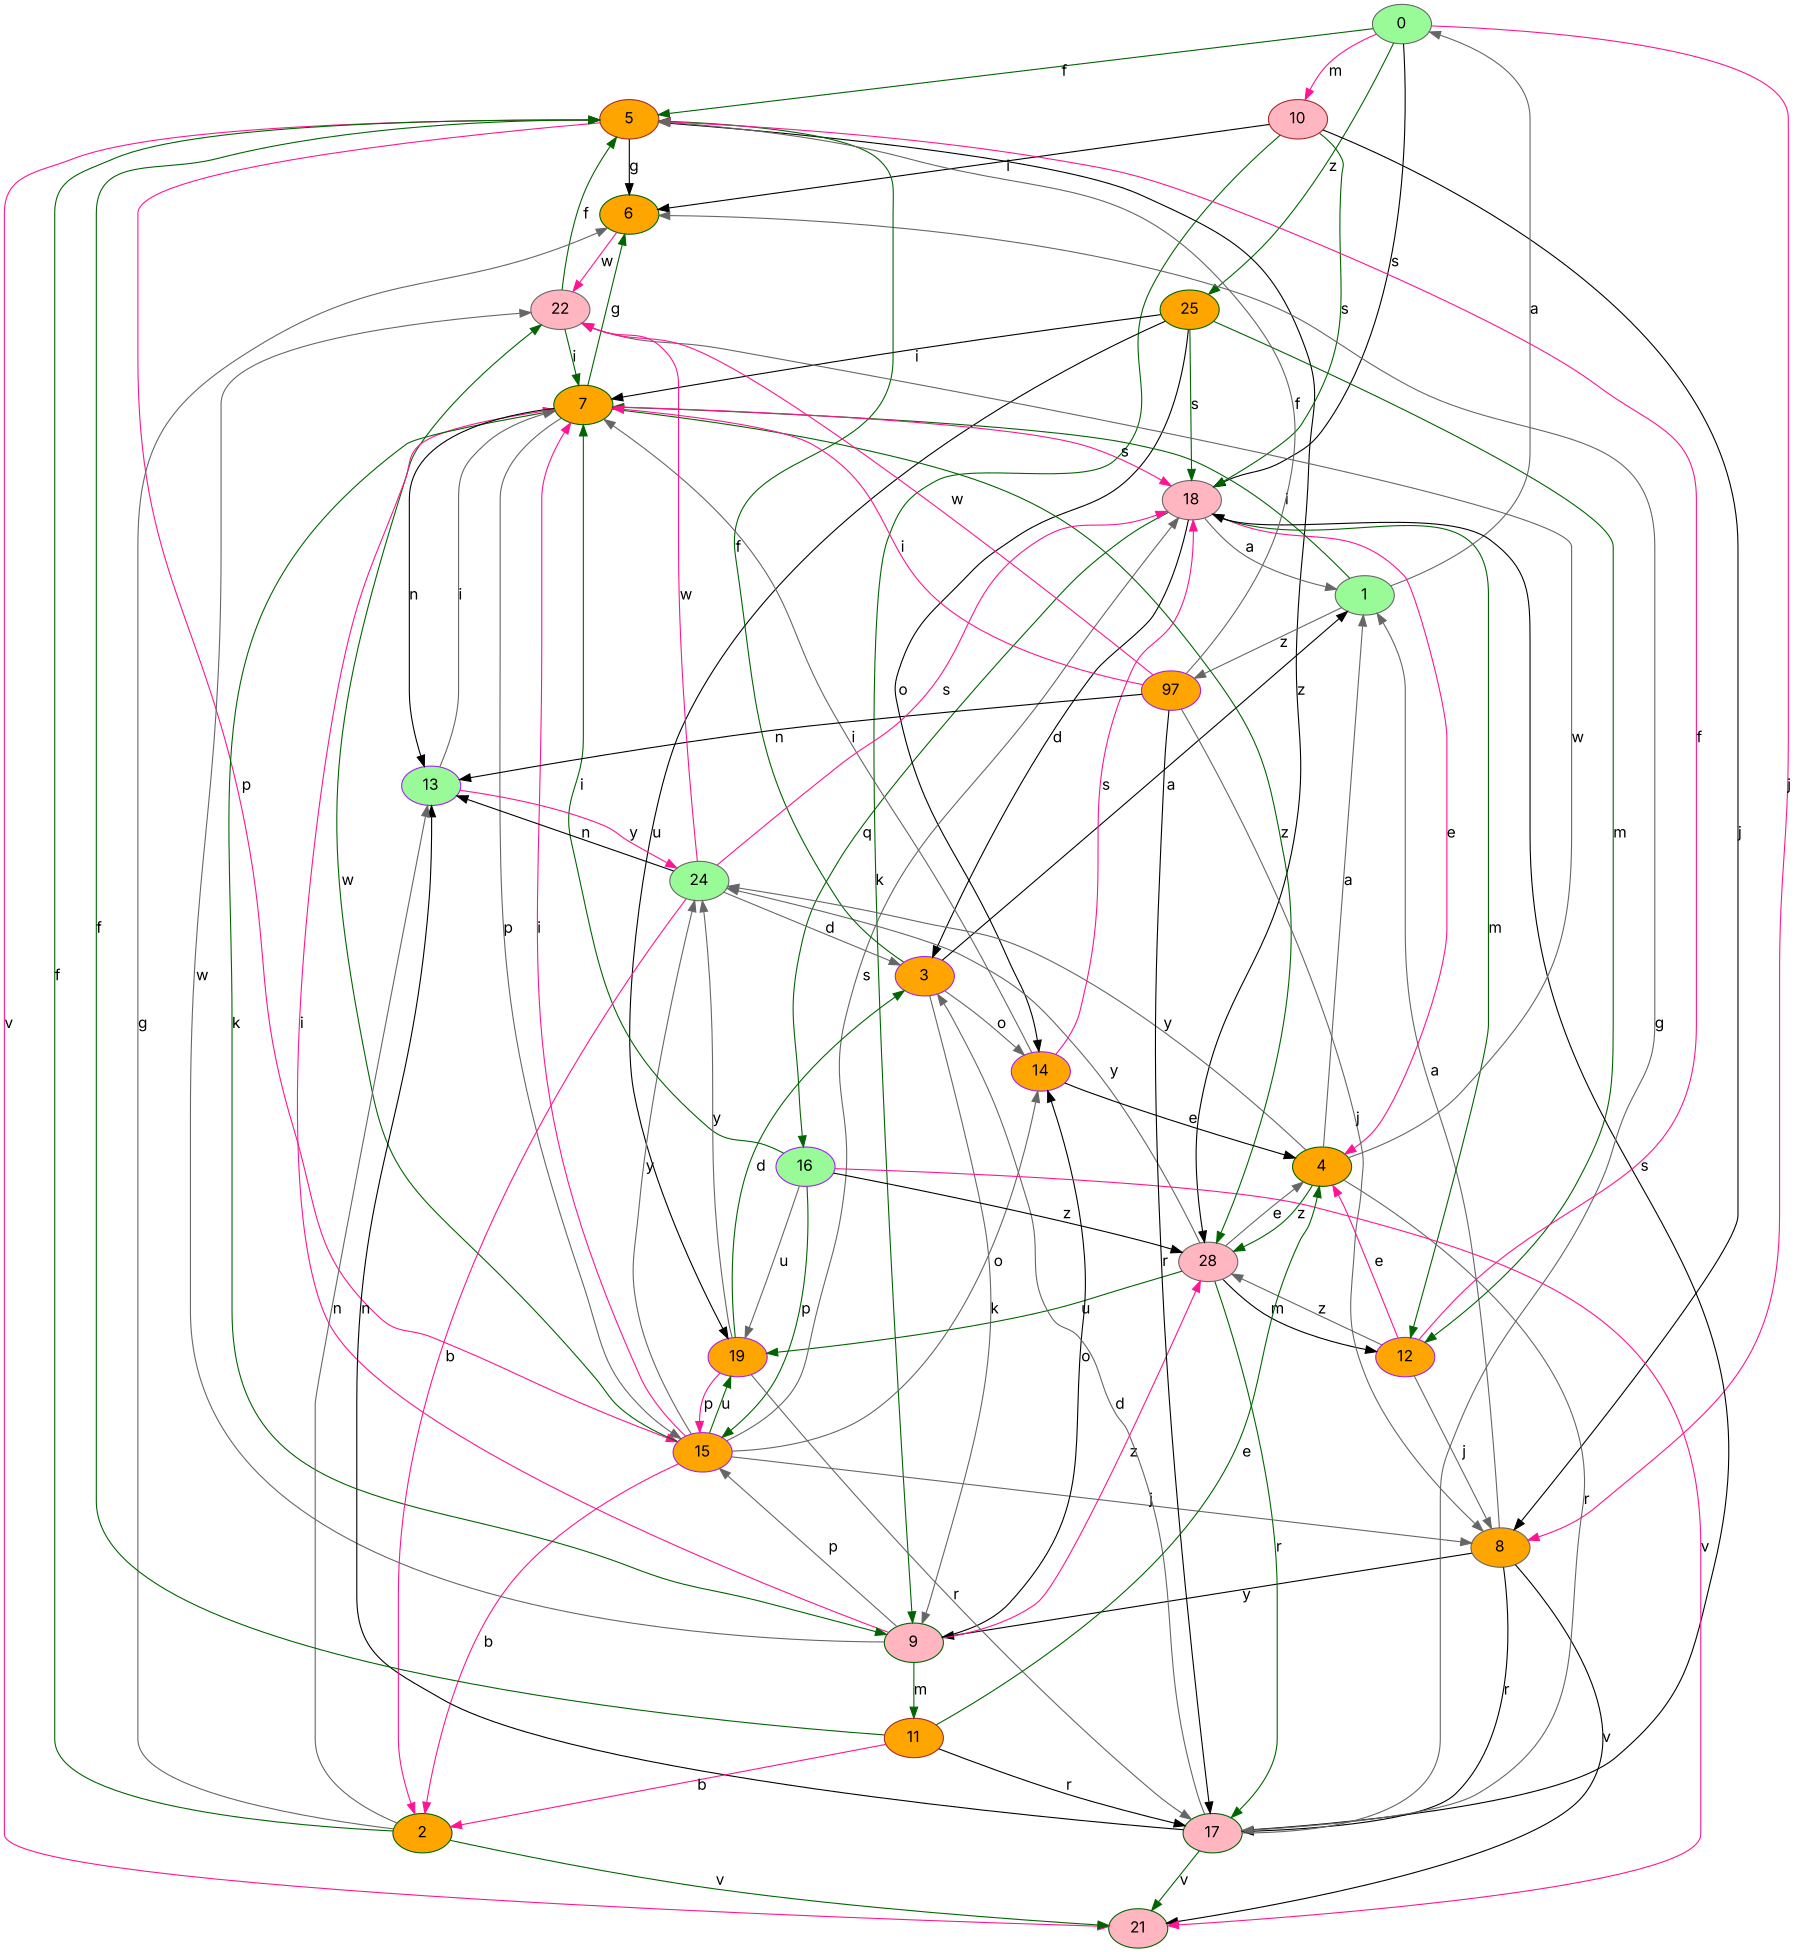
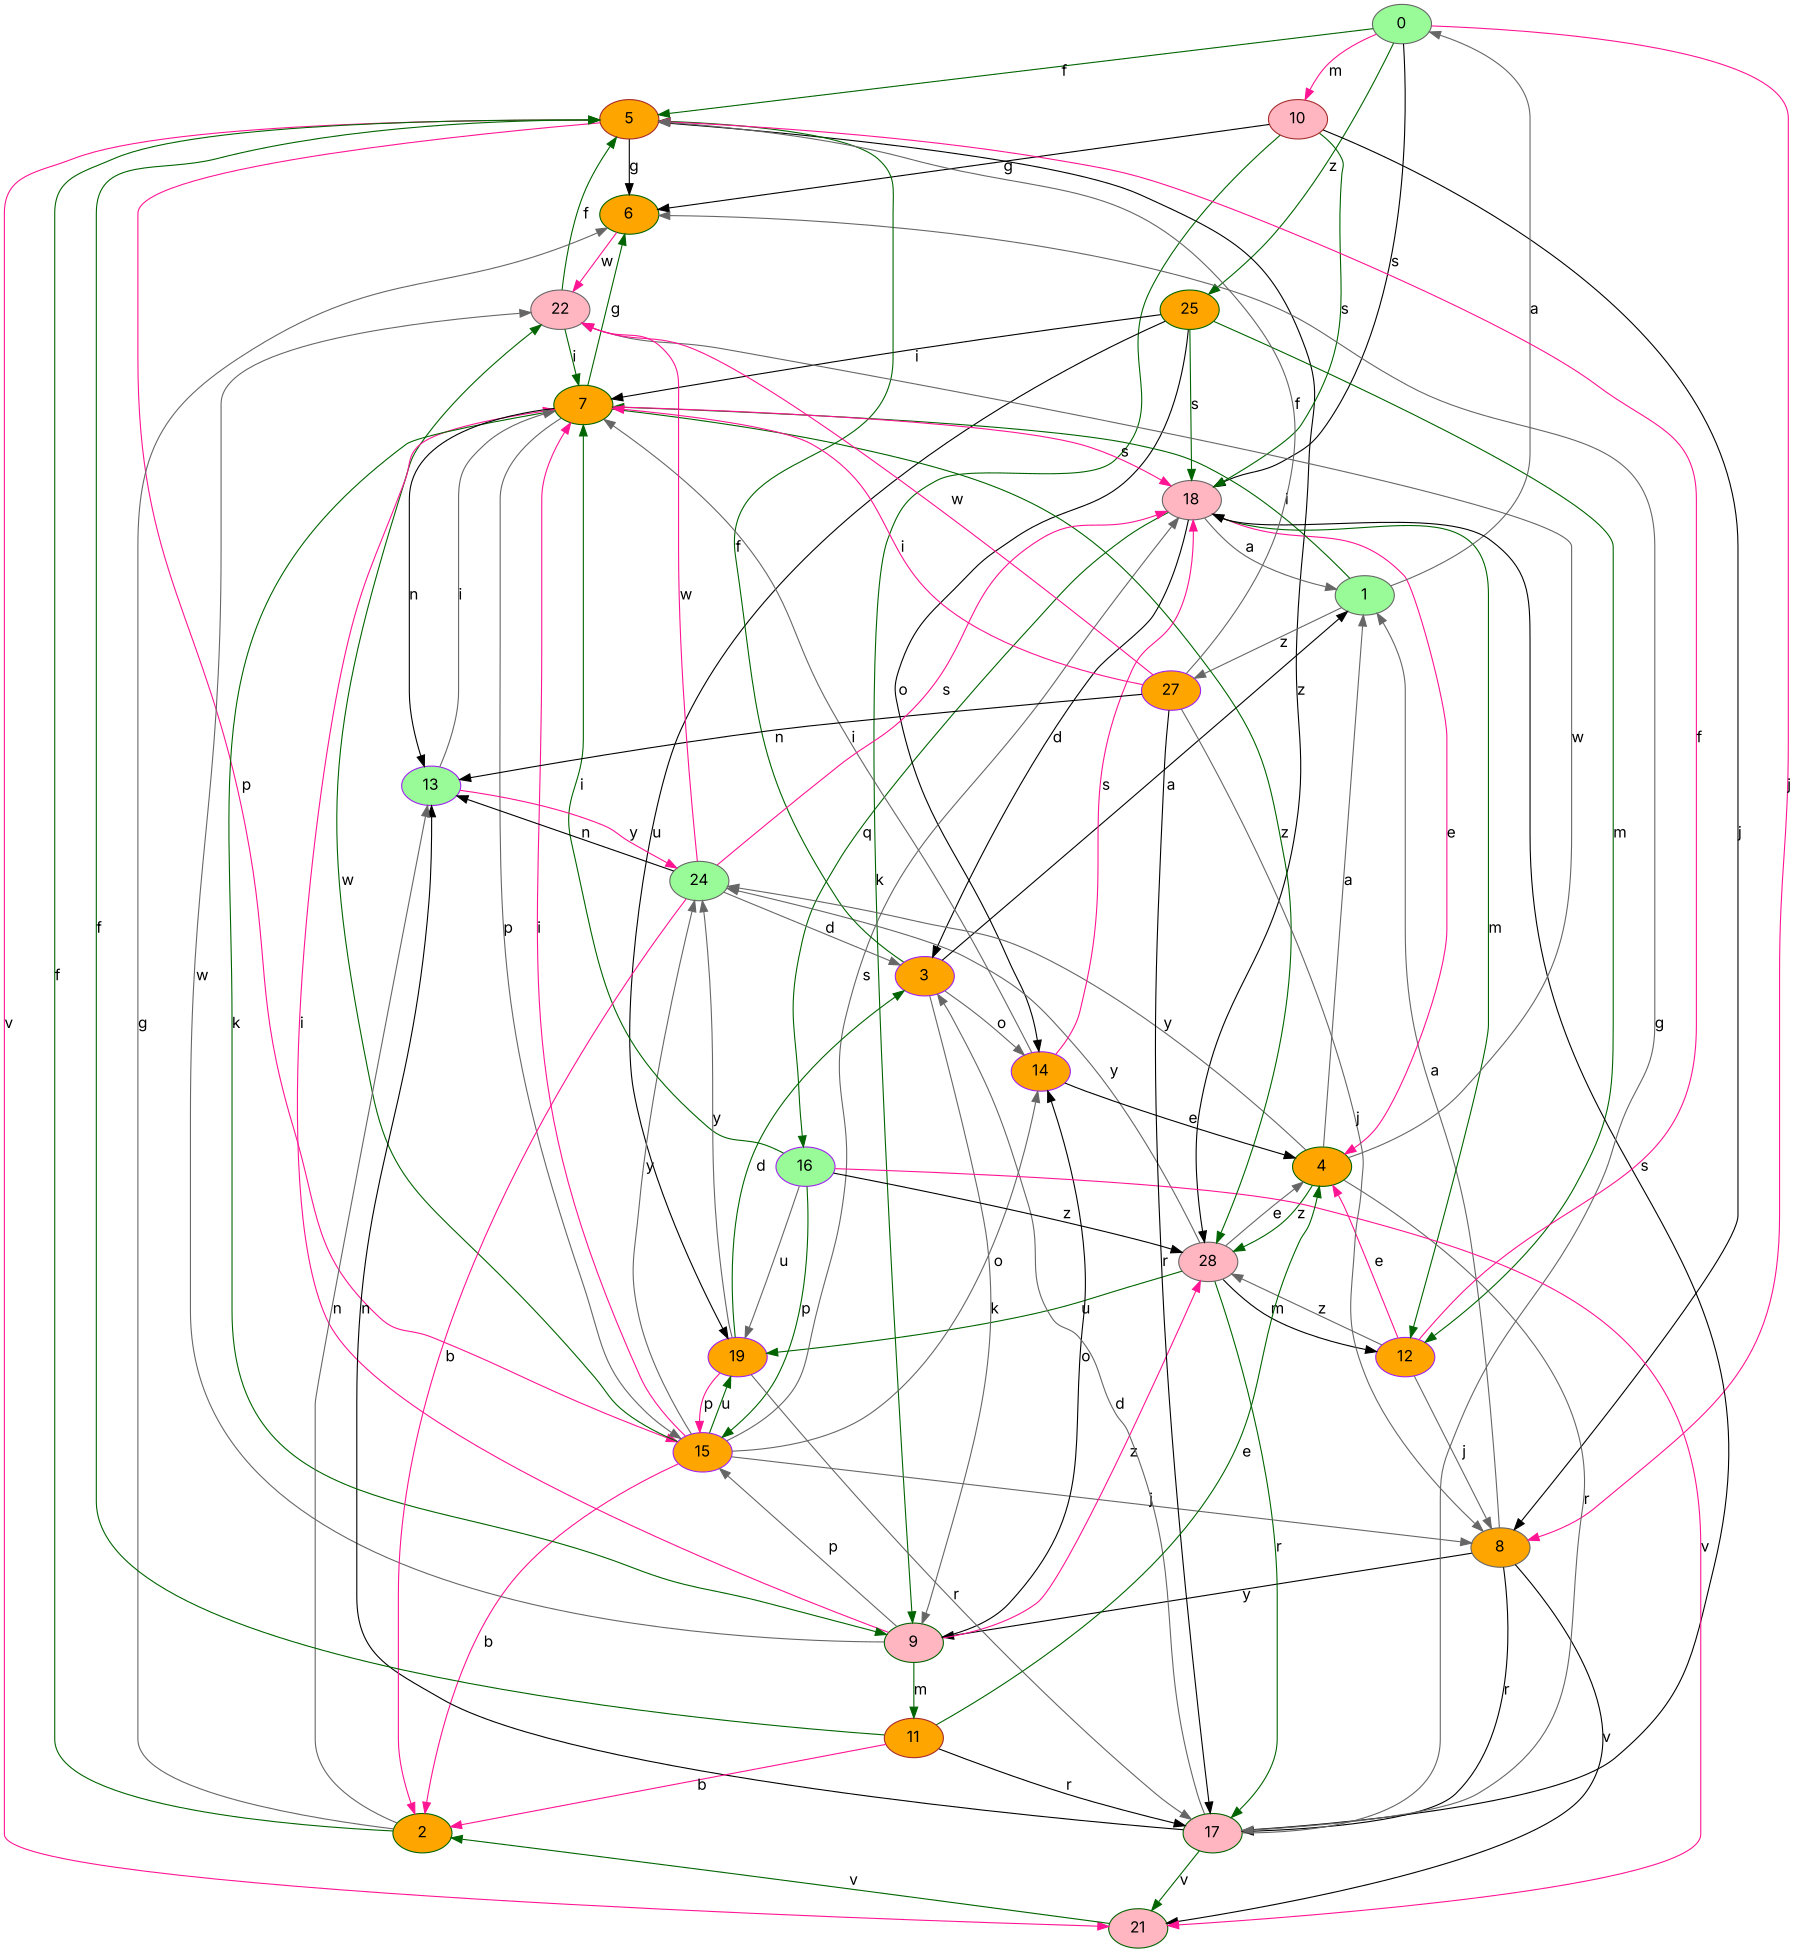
(1009, 167) -> (1009, 167)
(1171, 691) -> (1171, 691)
(772, 1896) -> (786, 1881)
